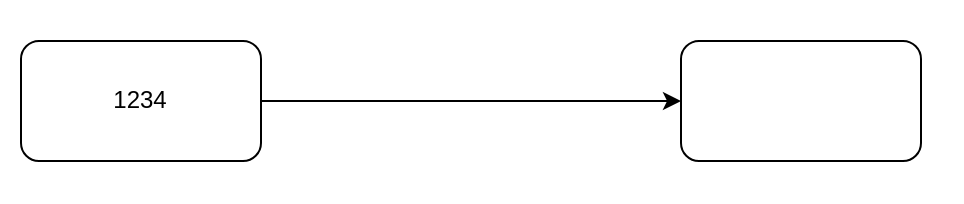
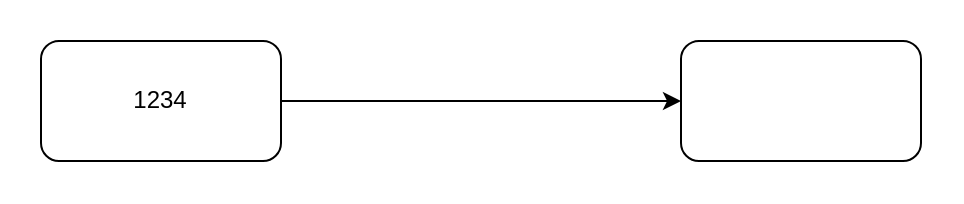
(141, 101) -> (161, 101)
